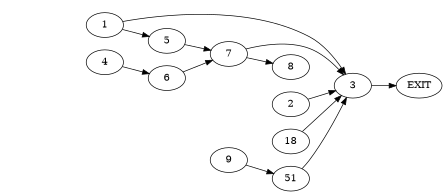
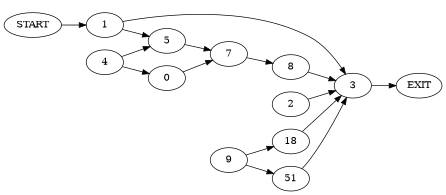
none -> (33, 25)
(296, 45) -> (319, 75)
none -> (133, 53)
(167, 78) -> (167, 78)
none -> (257, 152)
